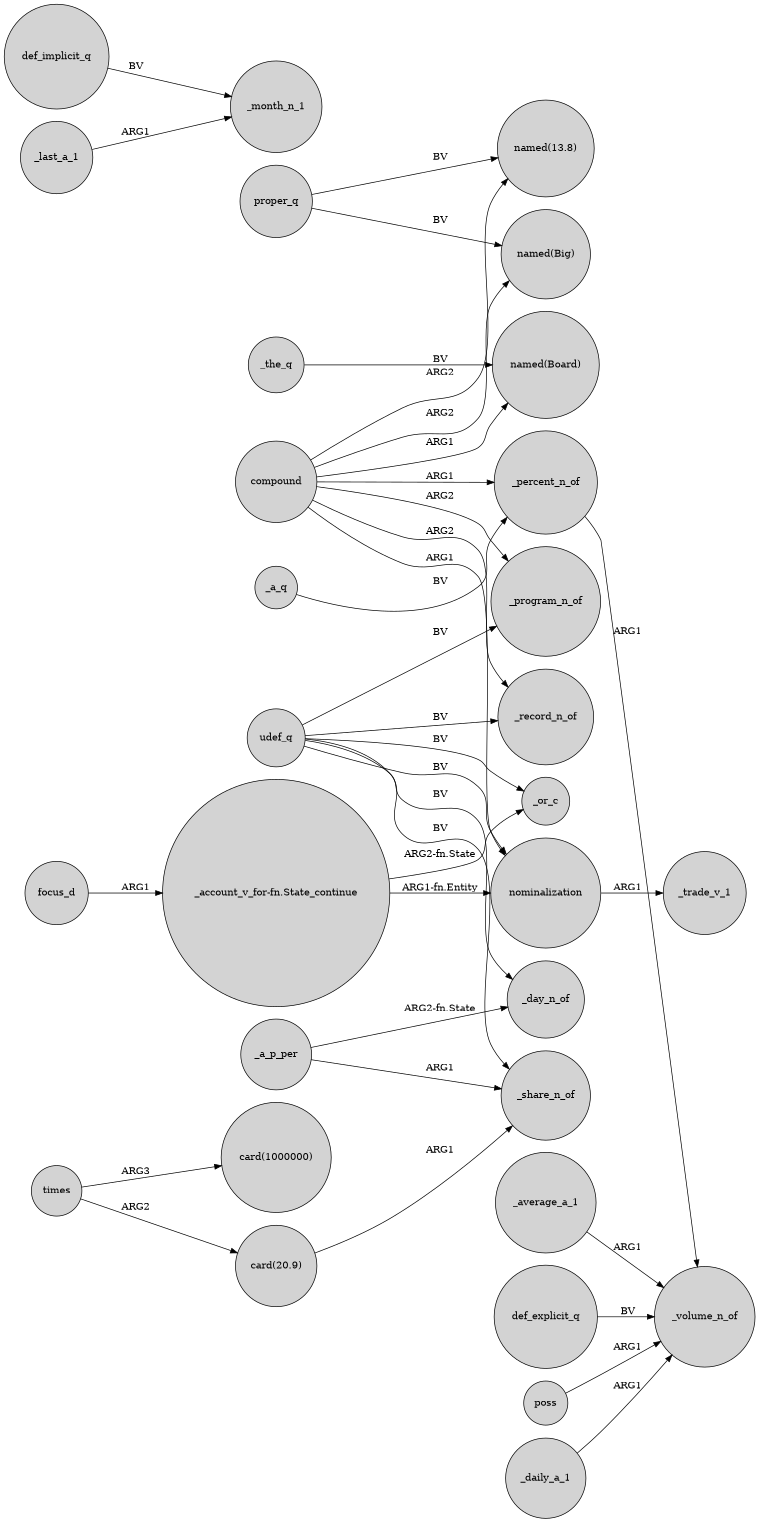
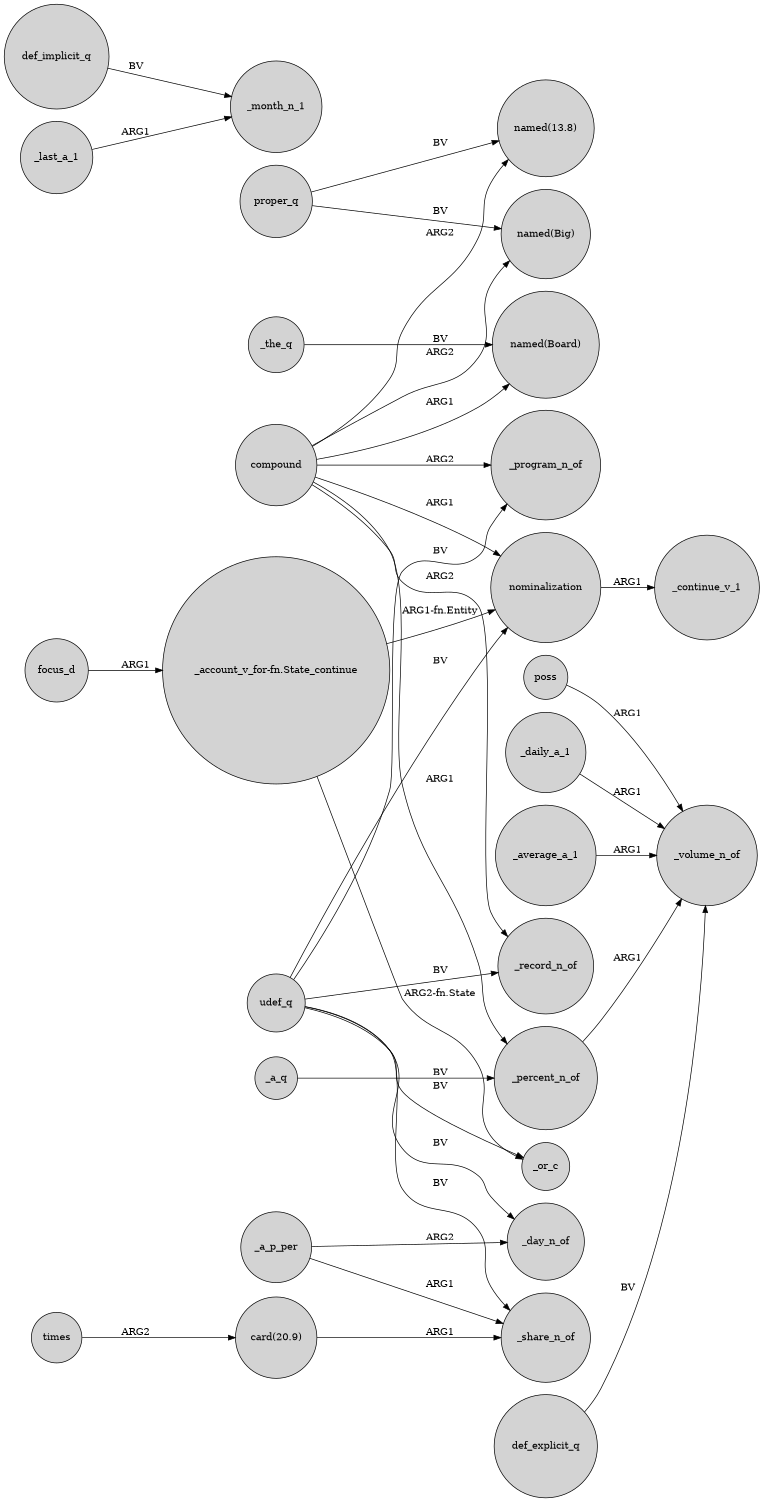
(705, 893) -> (707, 588)
(440, 1009) -> (440, 1238)
(276, 1157) -> none
